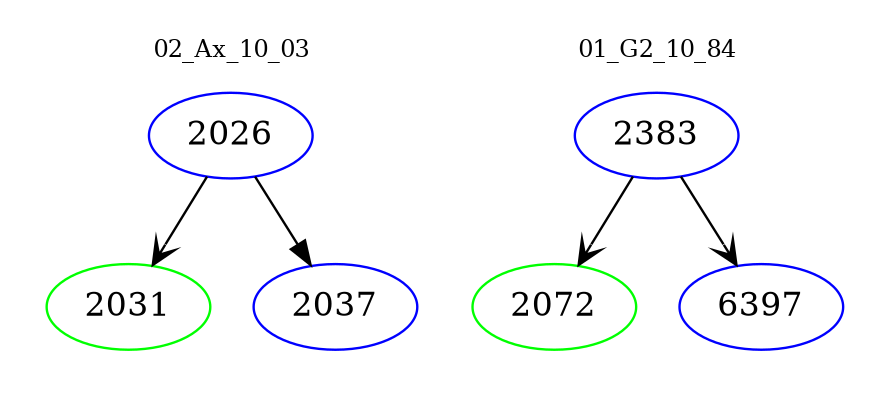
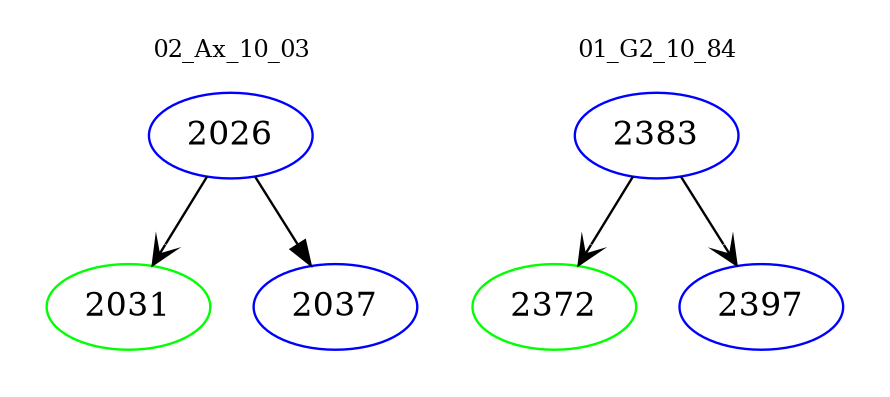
(554, 307) -> (554, 307)
(761, 307) -> (761, 307)
